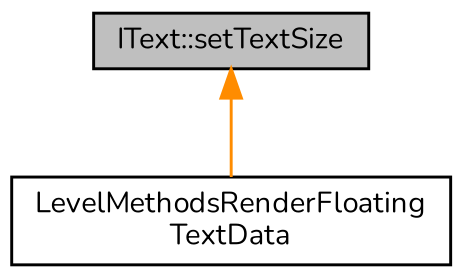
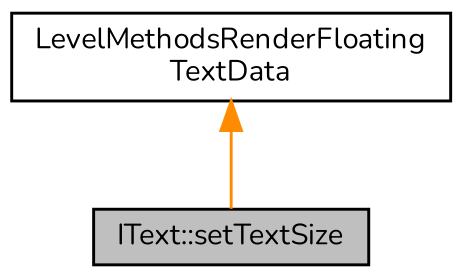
(231, 138) -> (231, 170)
